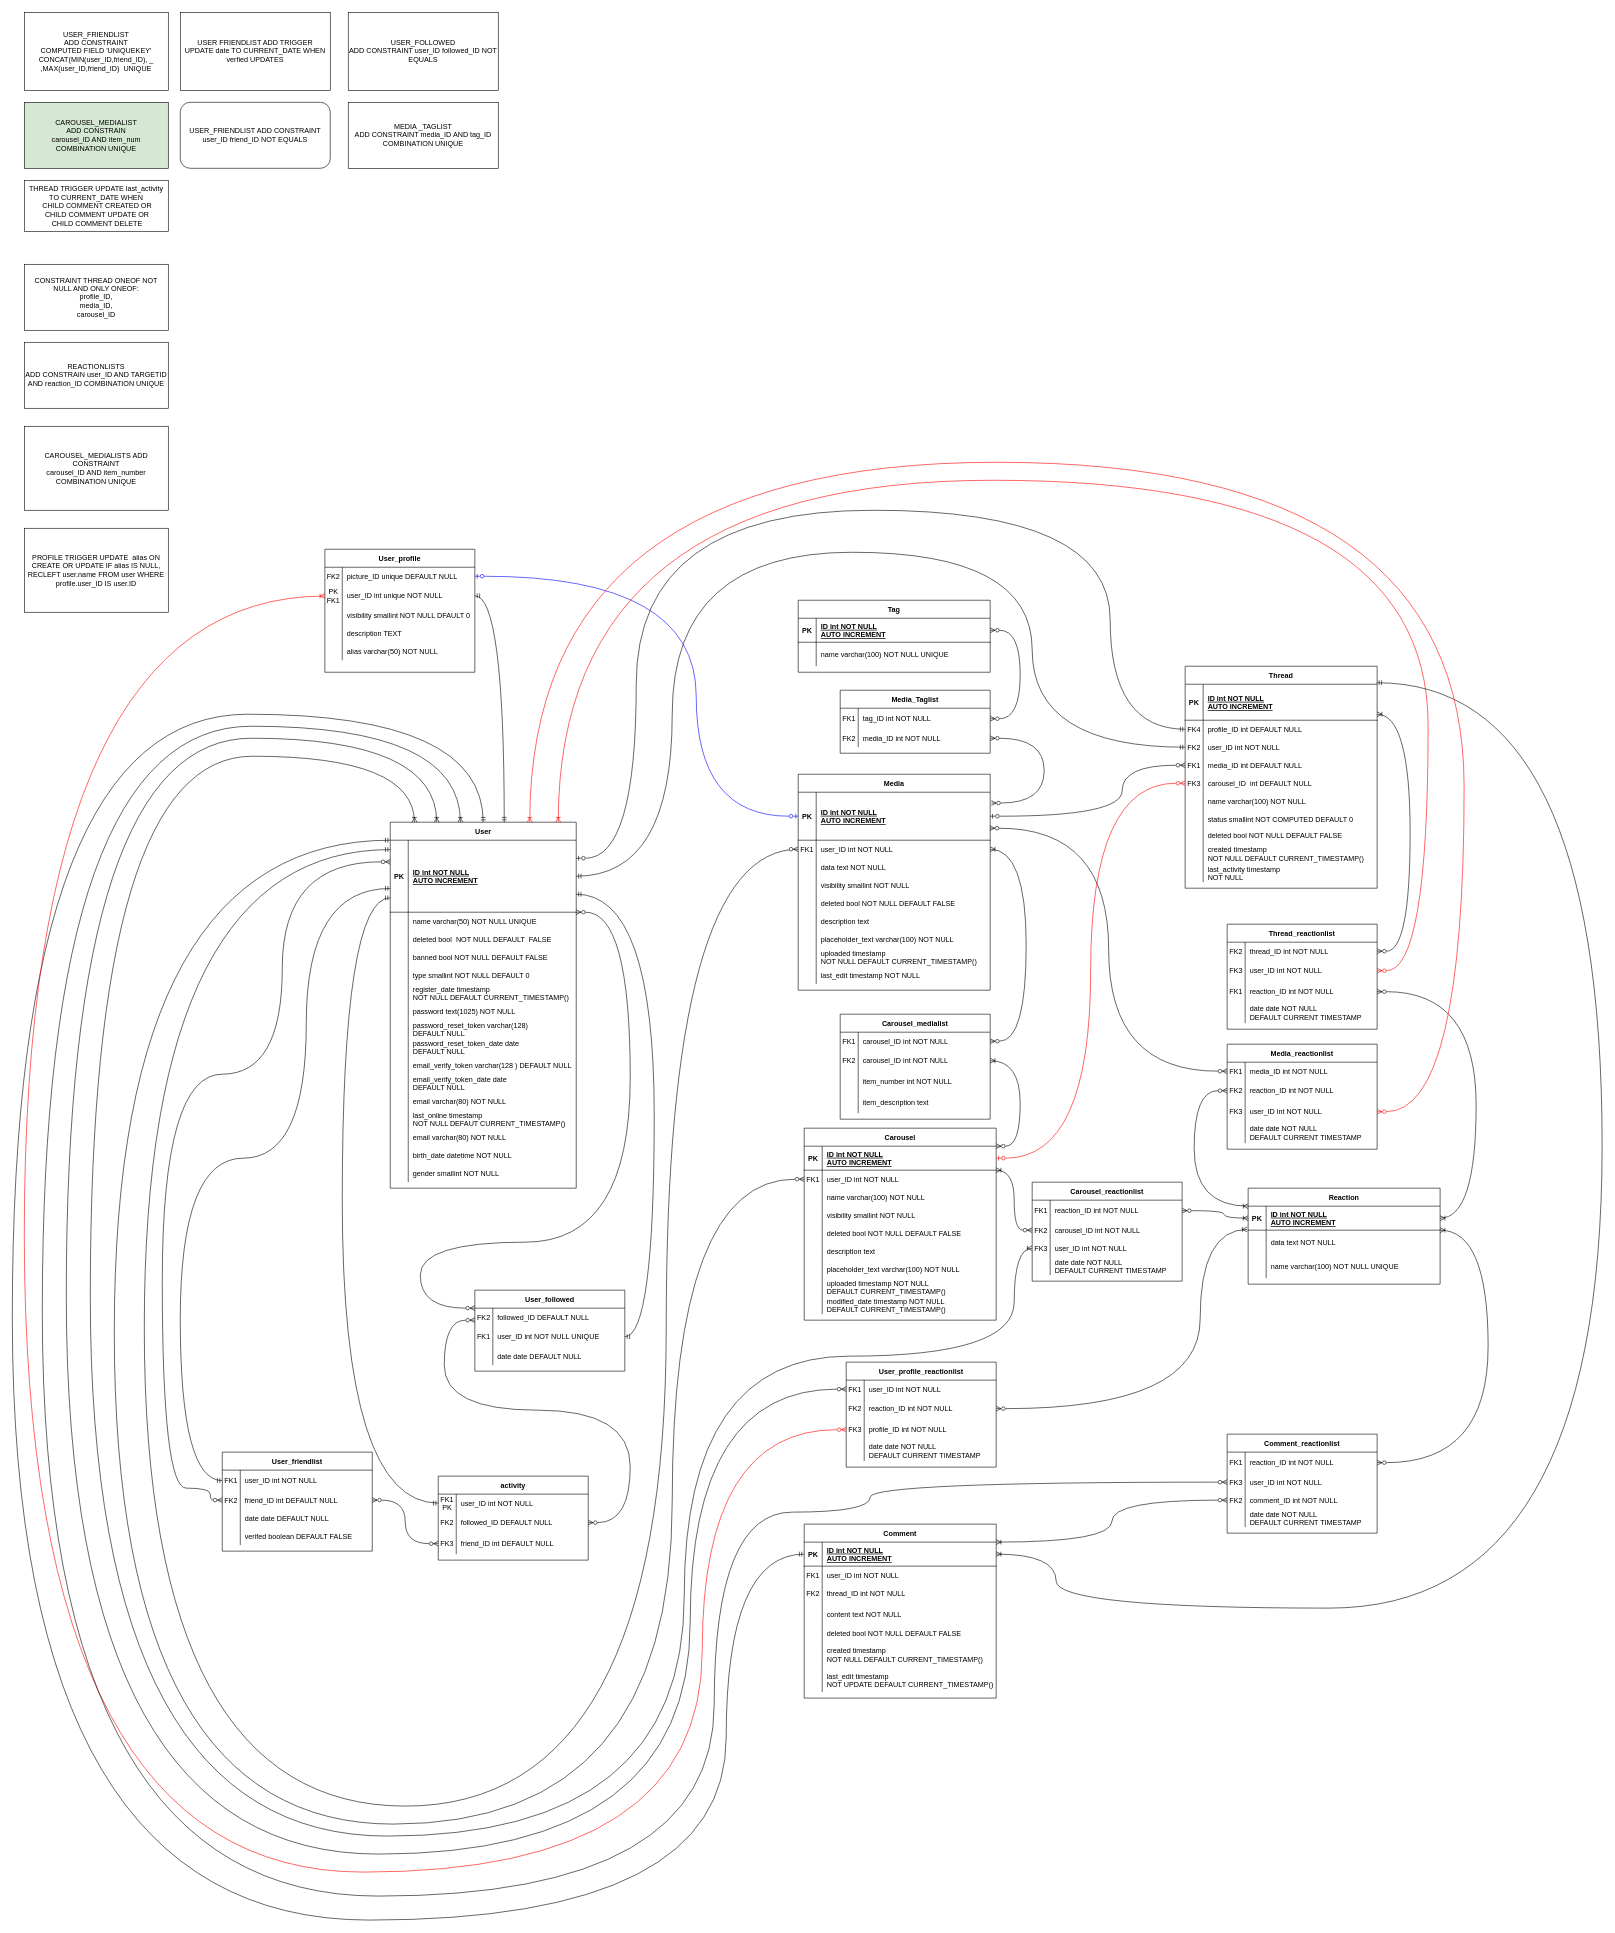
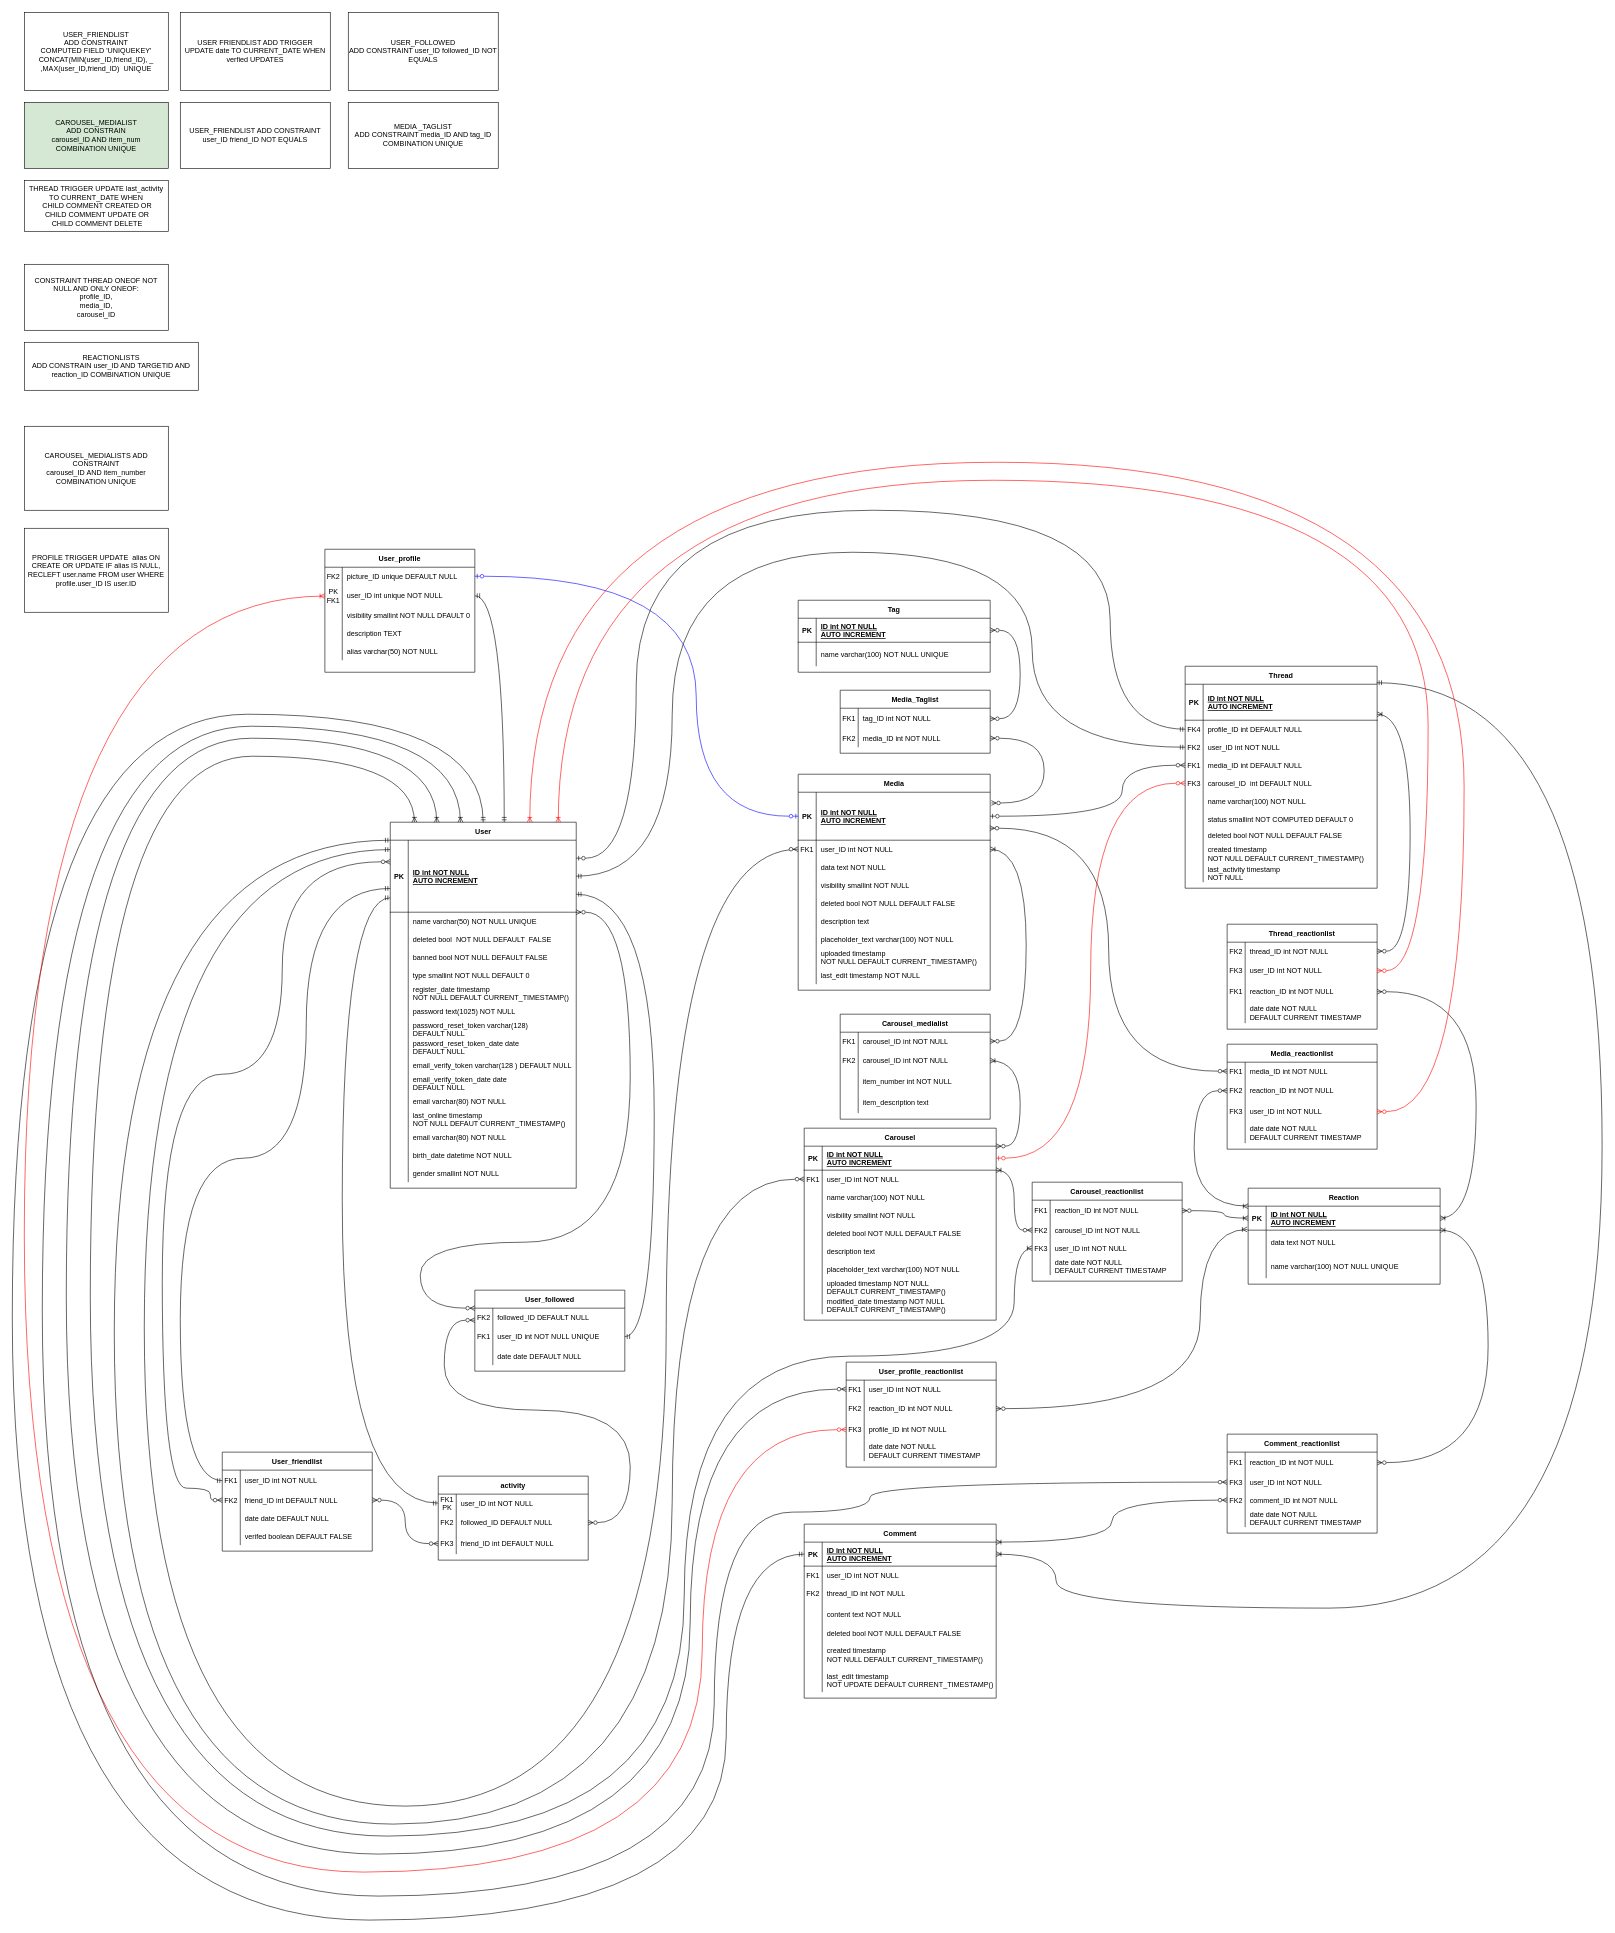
(255, 135) -> (255, 135)
(96, 375) -> (111, 366)
